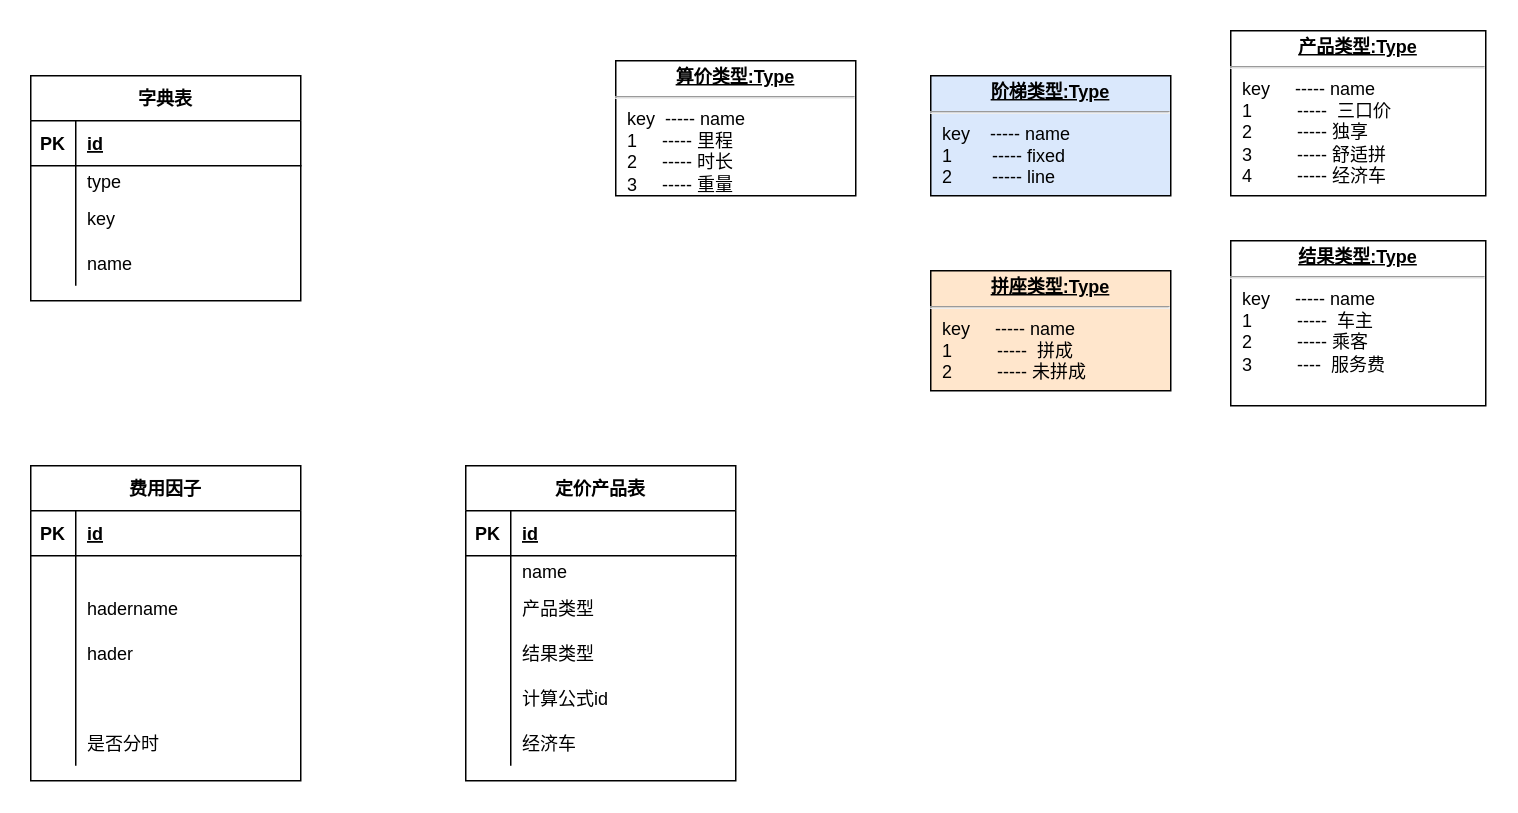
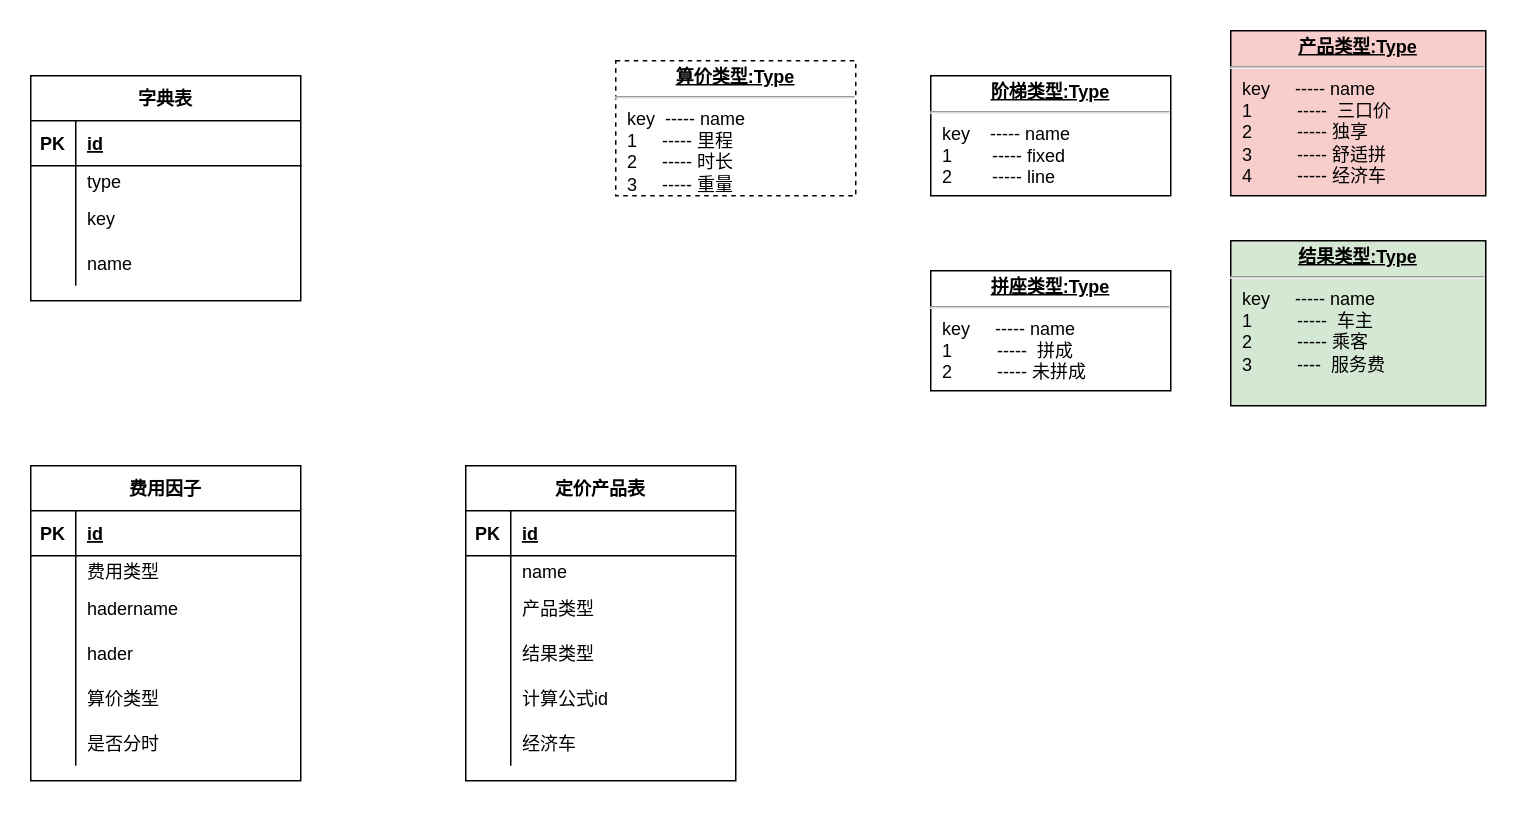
(1358, 113) -> (1358, 113)
(736, 128) -> (736, 128)
(1051, 136) -> (1051, 136)
(1358, 323) -> (1358, 323)
(1051, 331) -> (1051, 331)
none -> (188, 571)
none -> (188, 698)
